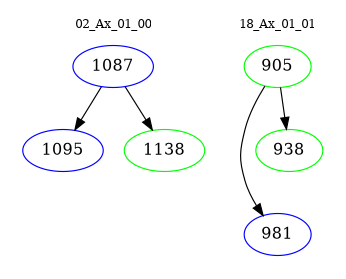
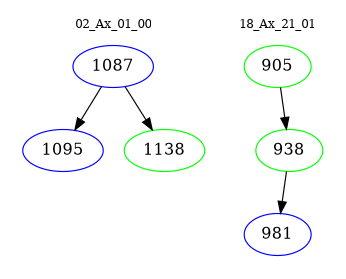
(278, 25) -> (278, 25)
(242, 145) -> (284, 186)
